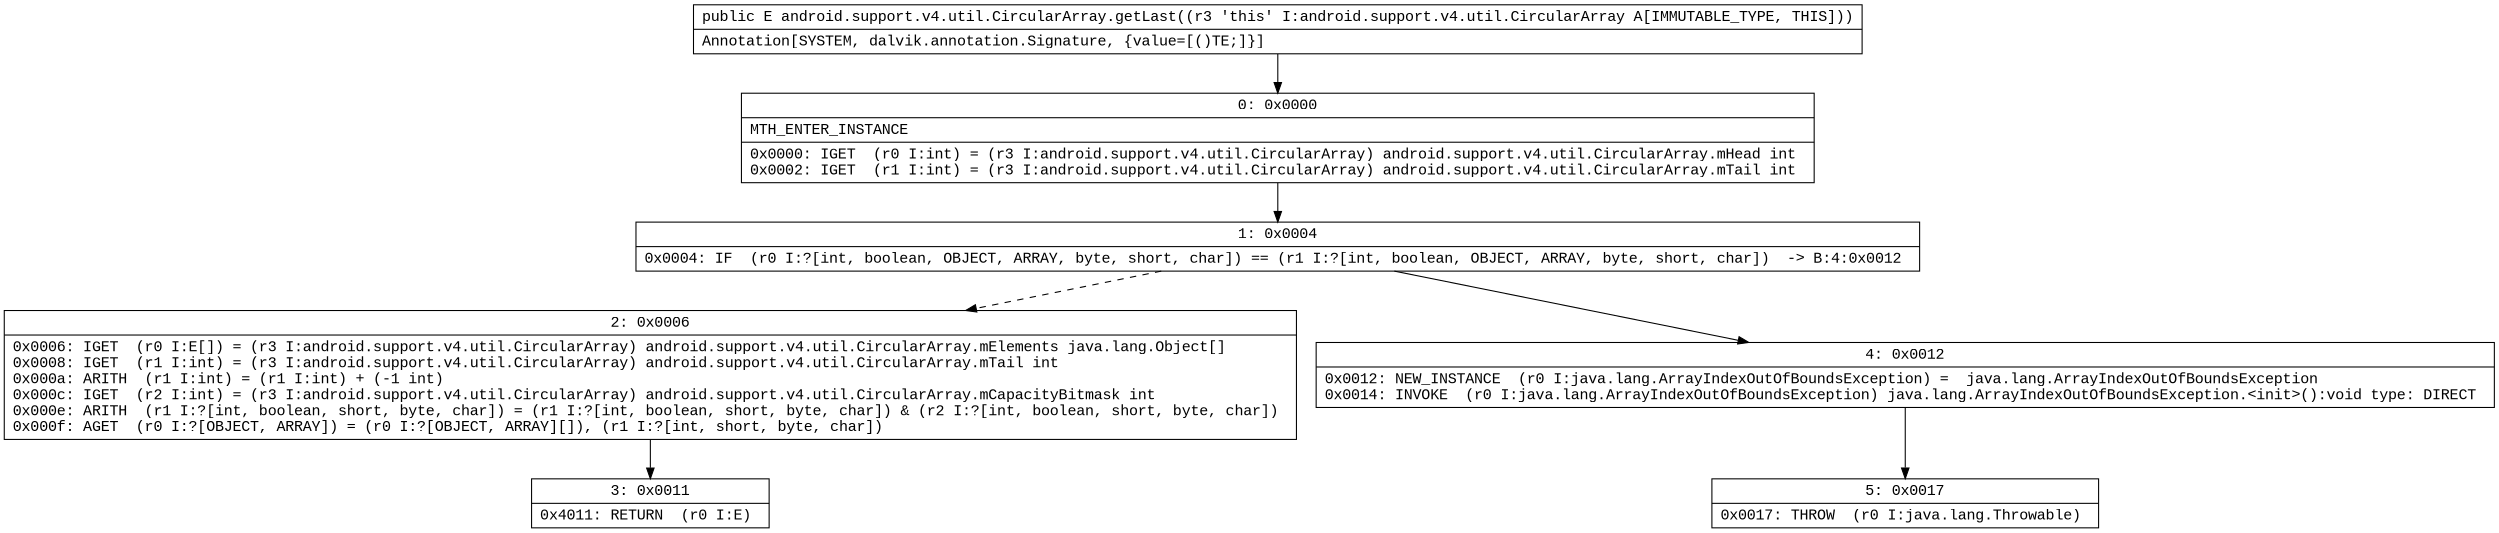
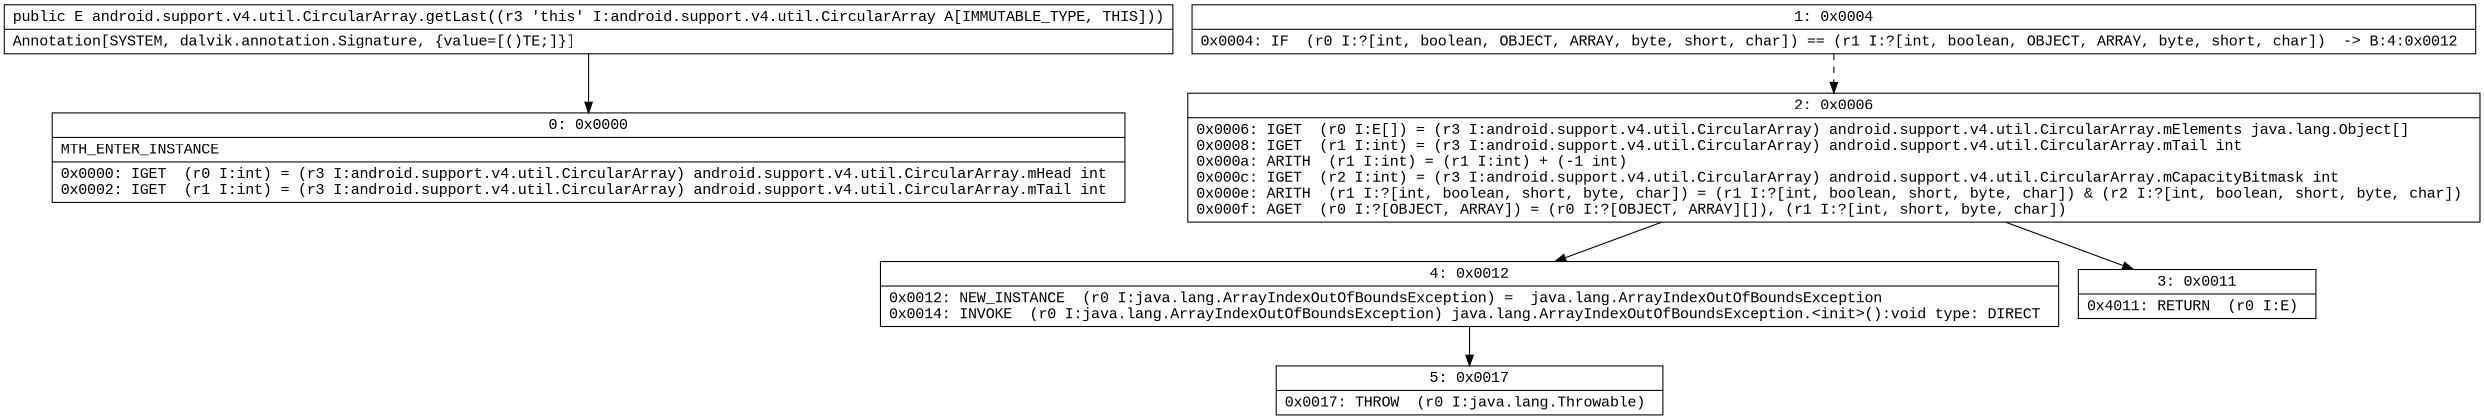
(1278, 197) -> none
(1566, 306) -> (1613, 240)
